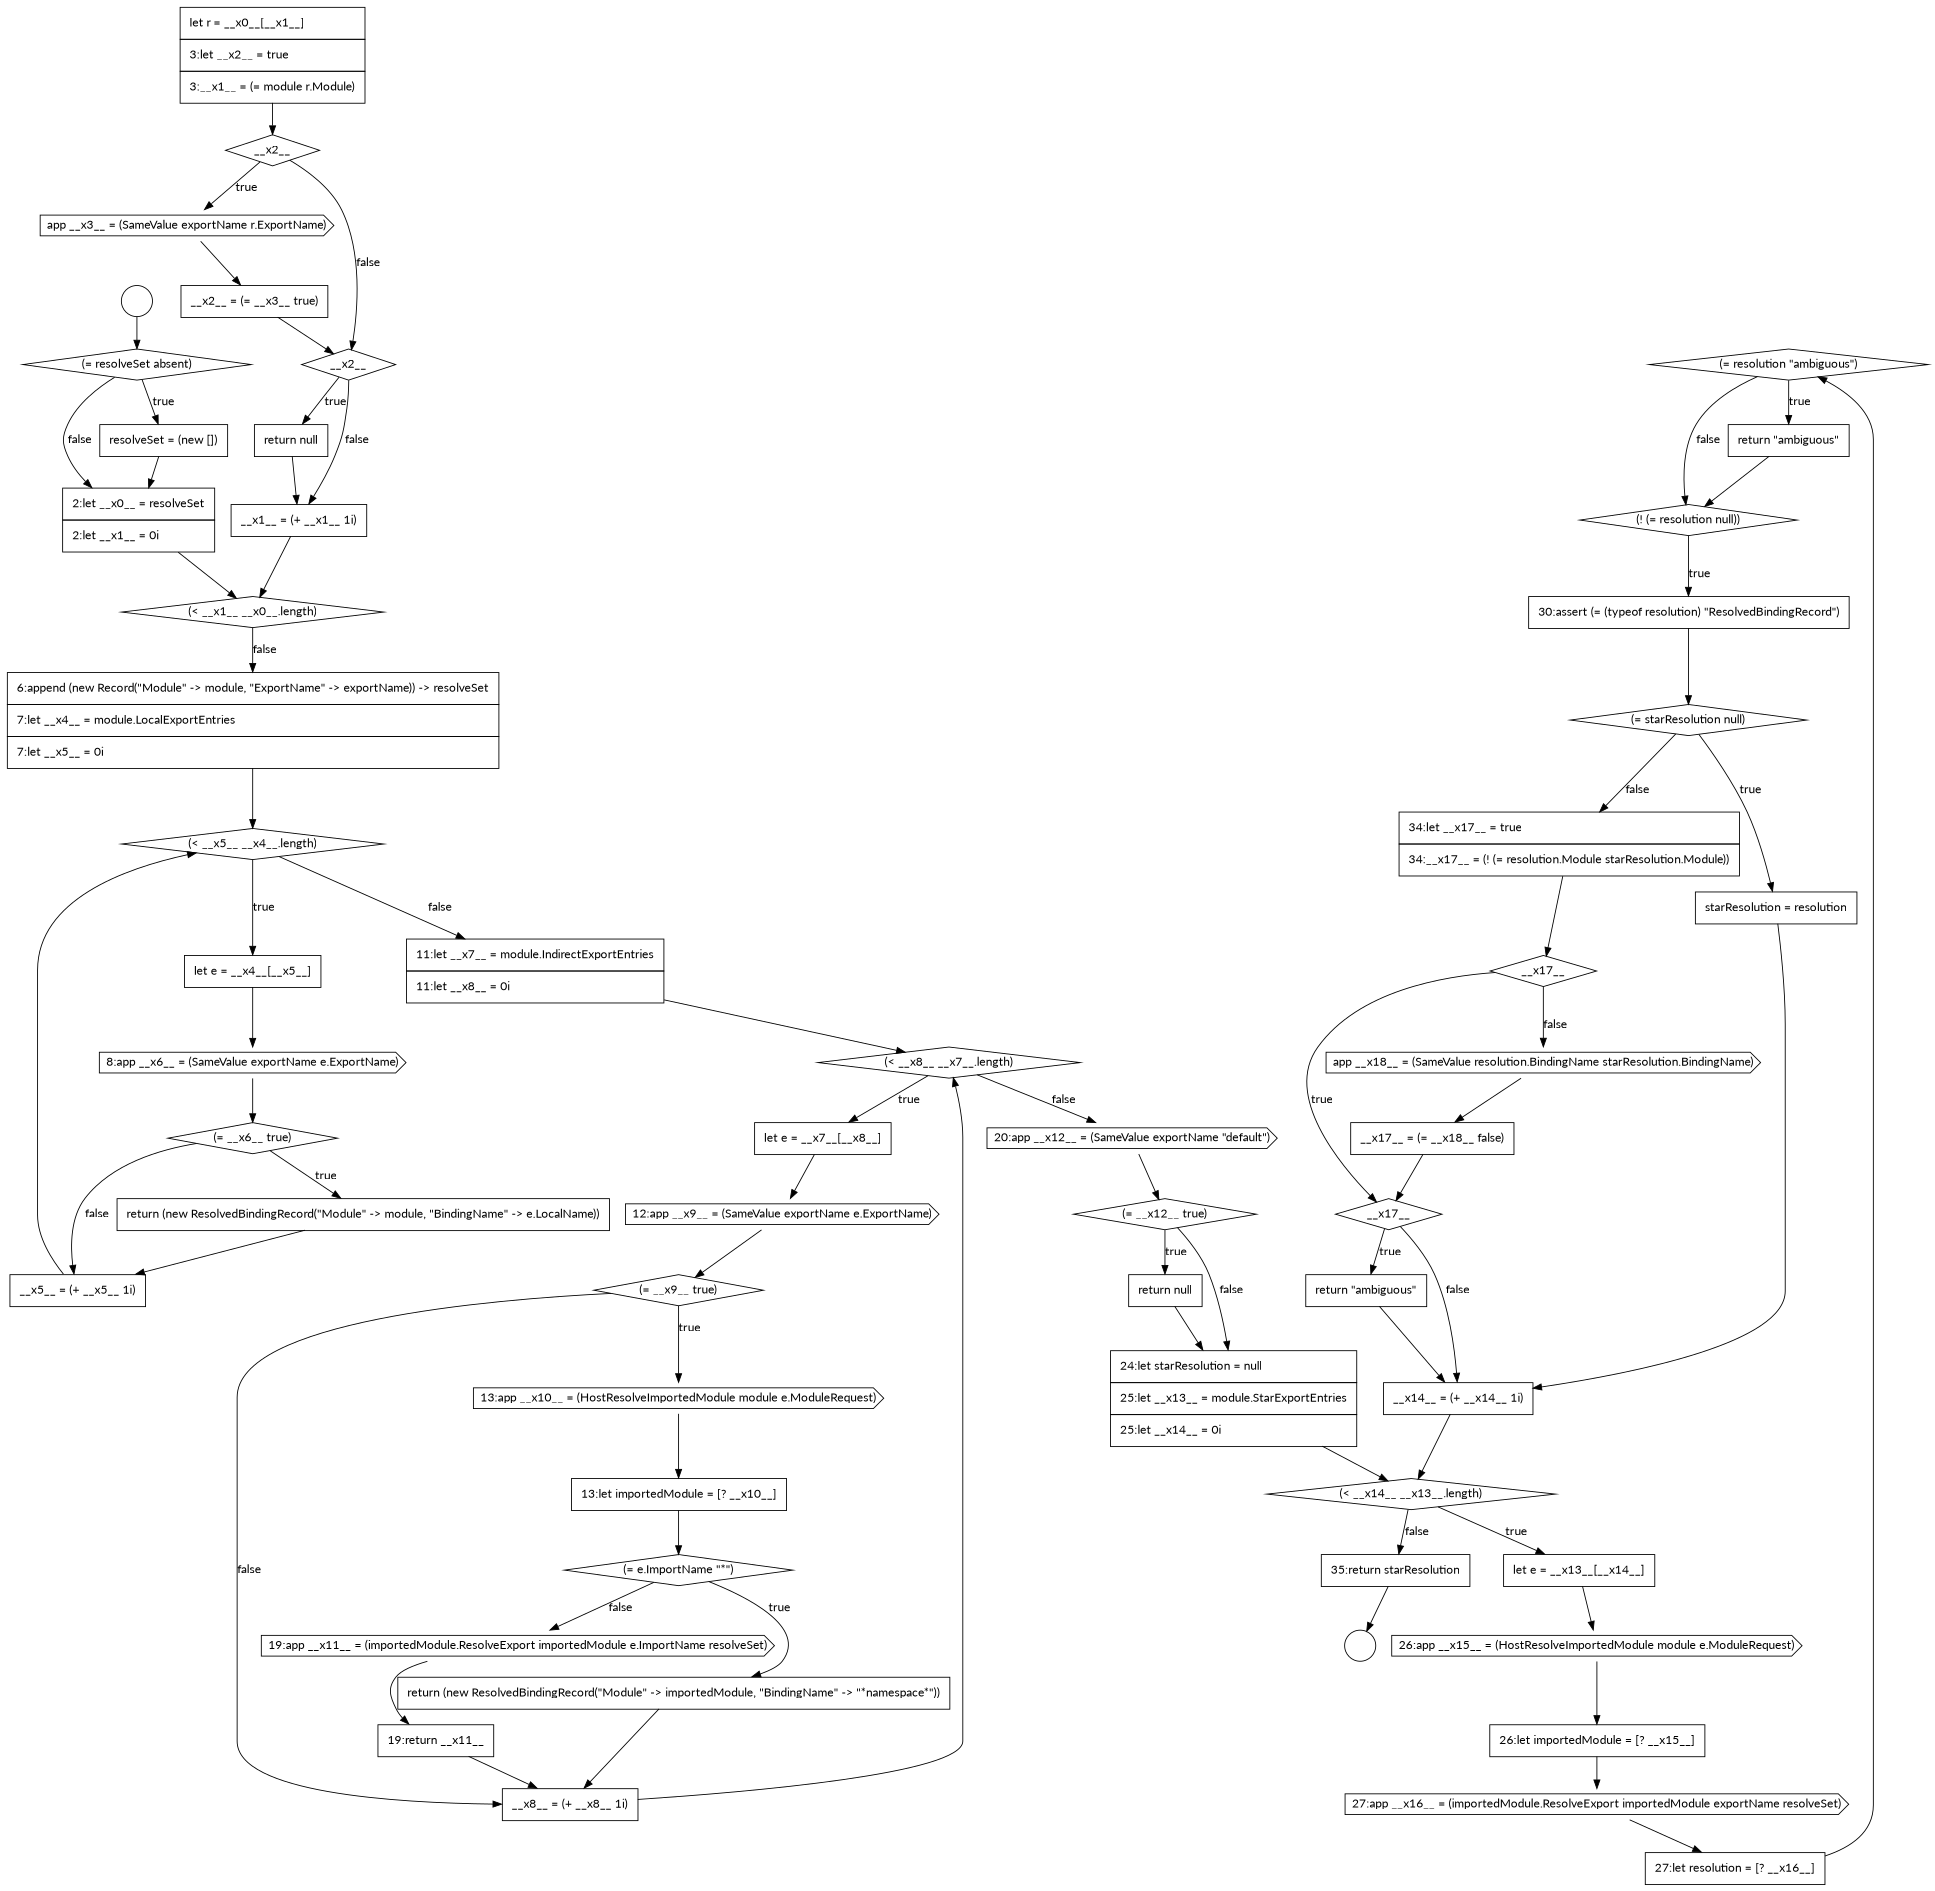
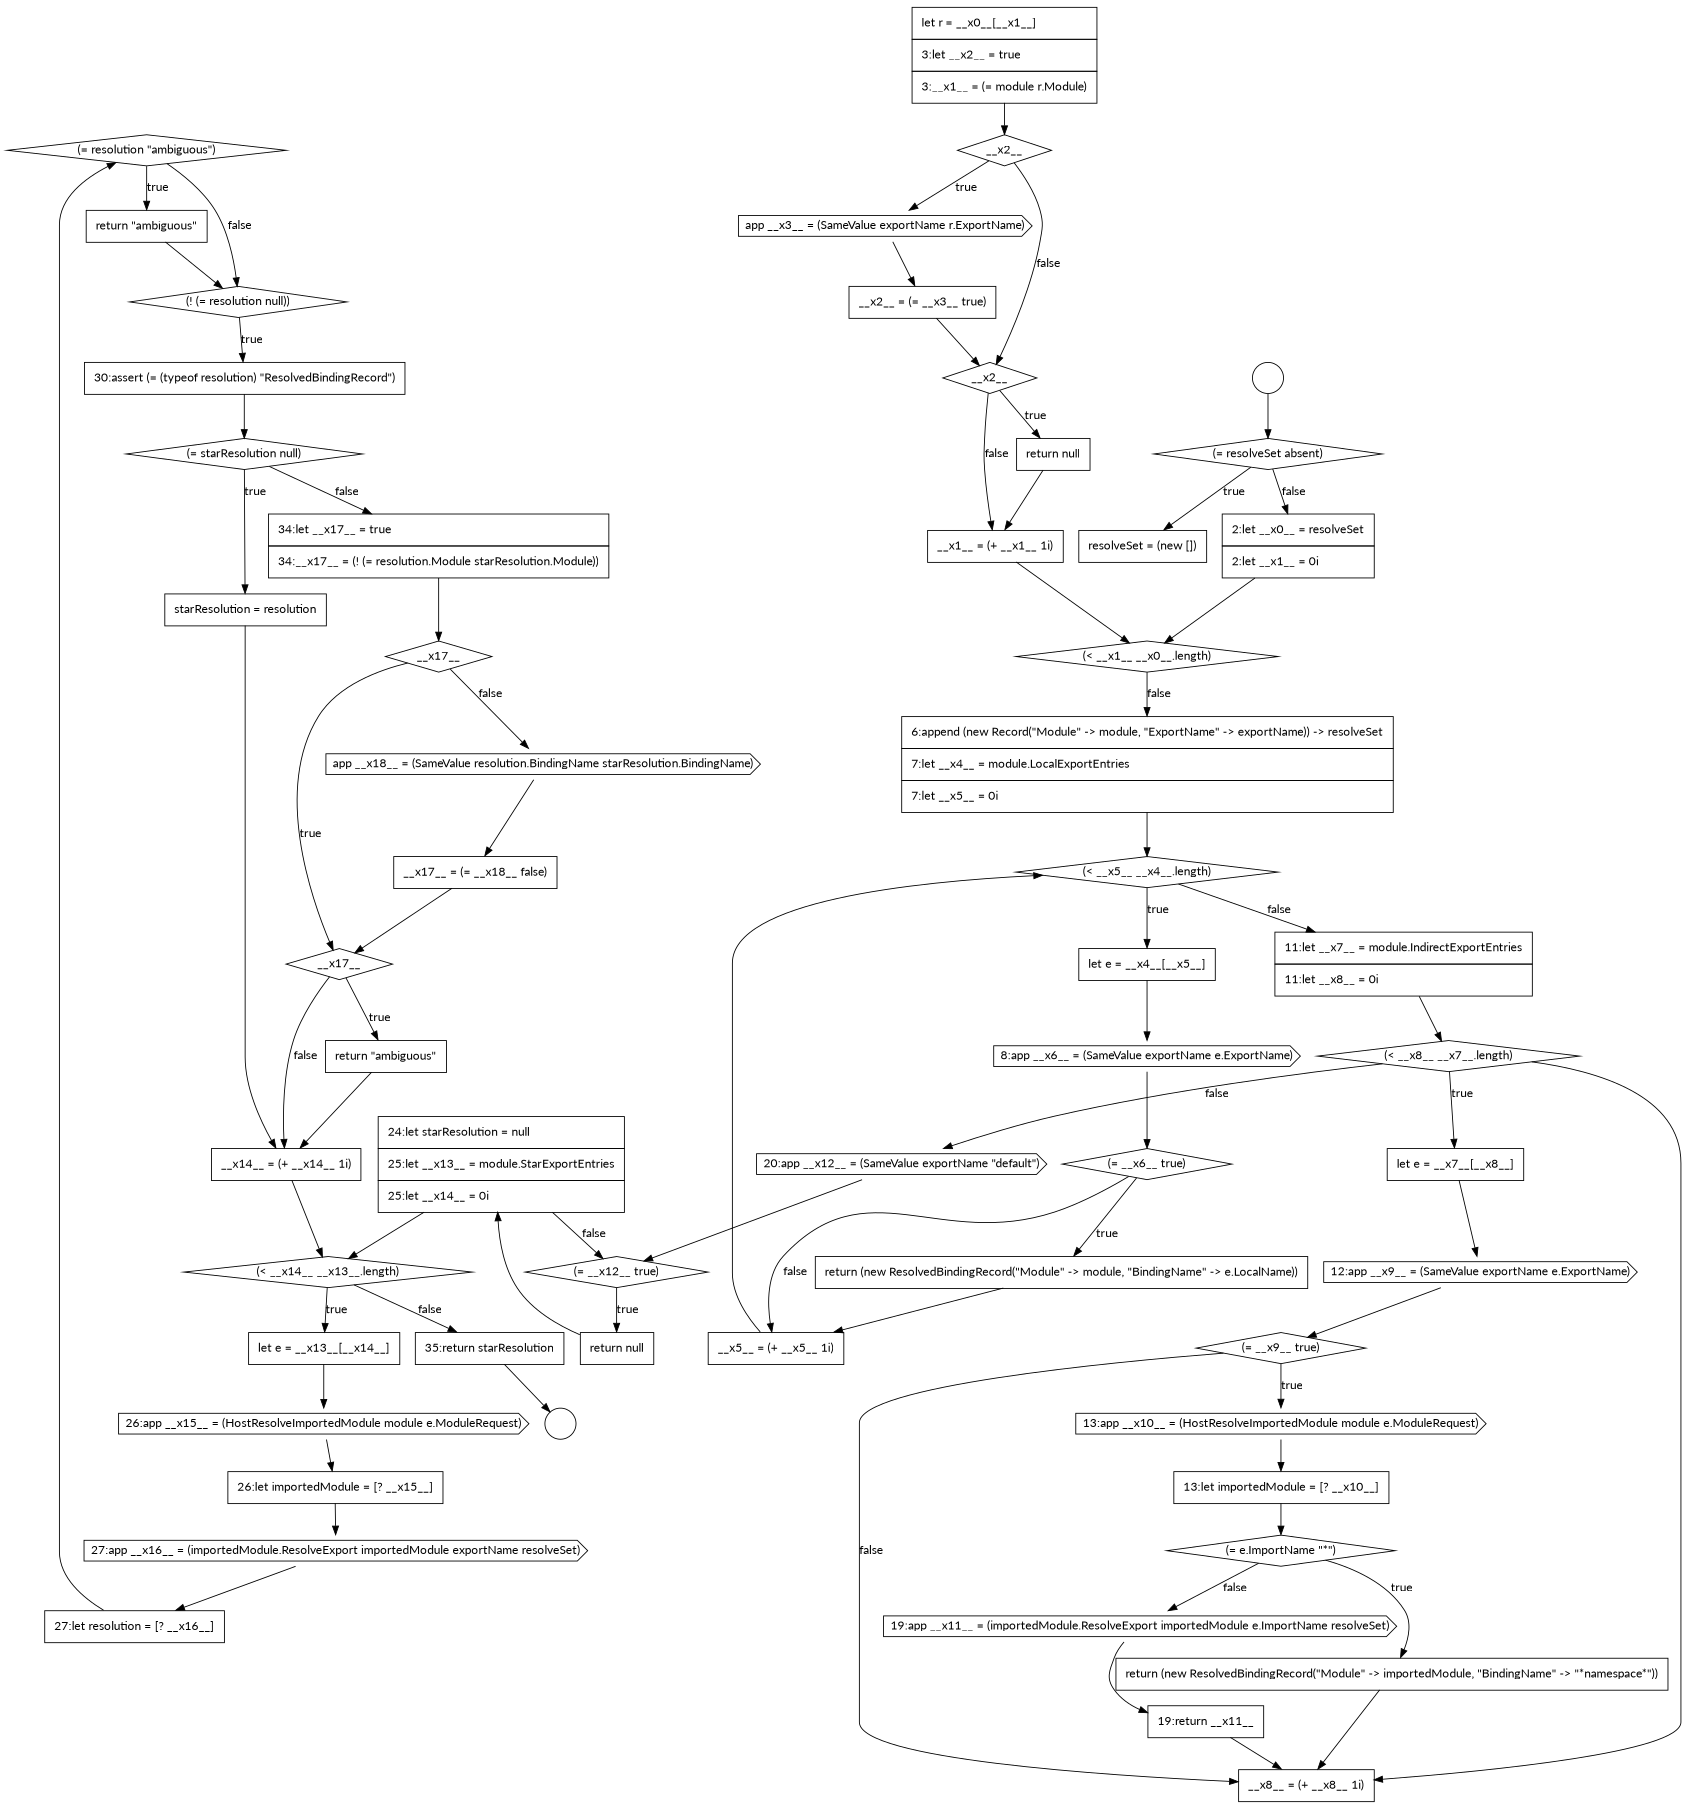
(155, 468) -> none
(1211, 1280) -> (574, 1233)
(963, 1581) -> (1681, 1499)
